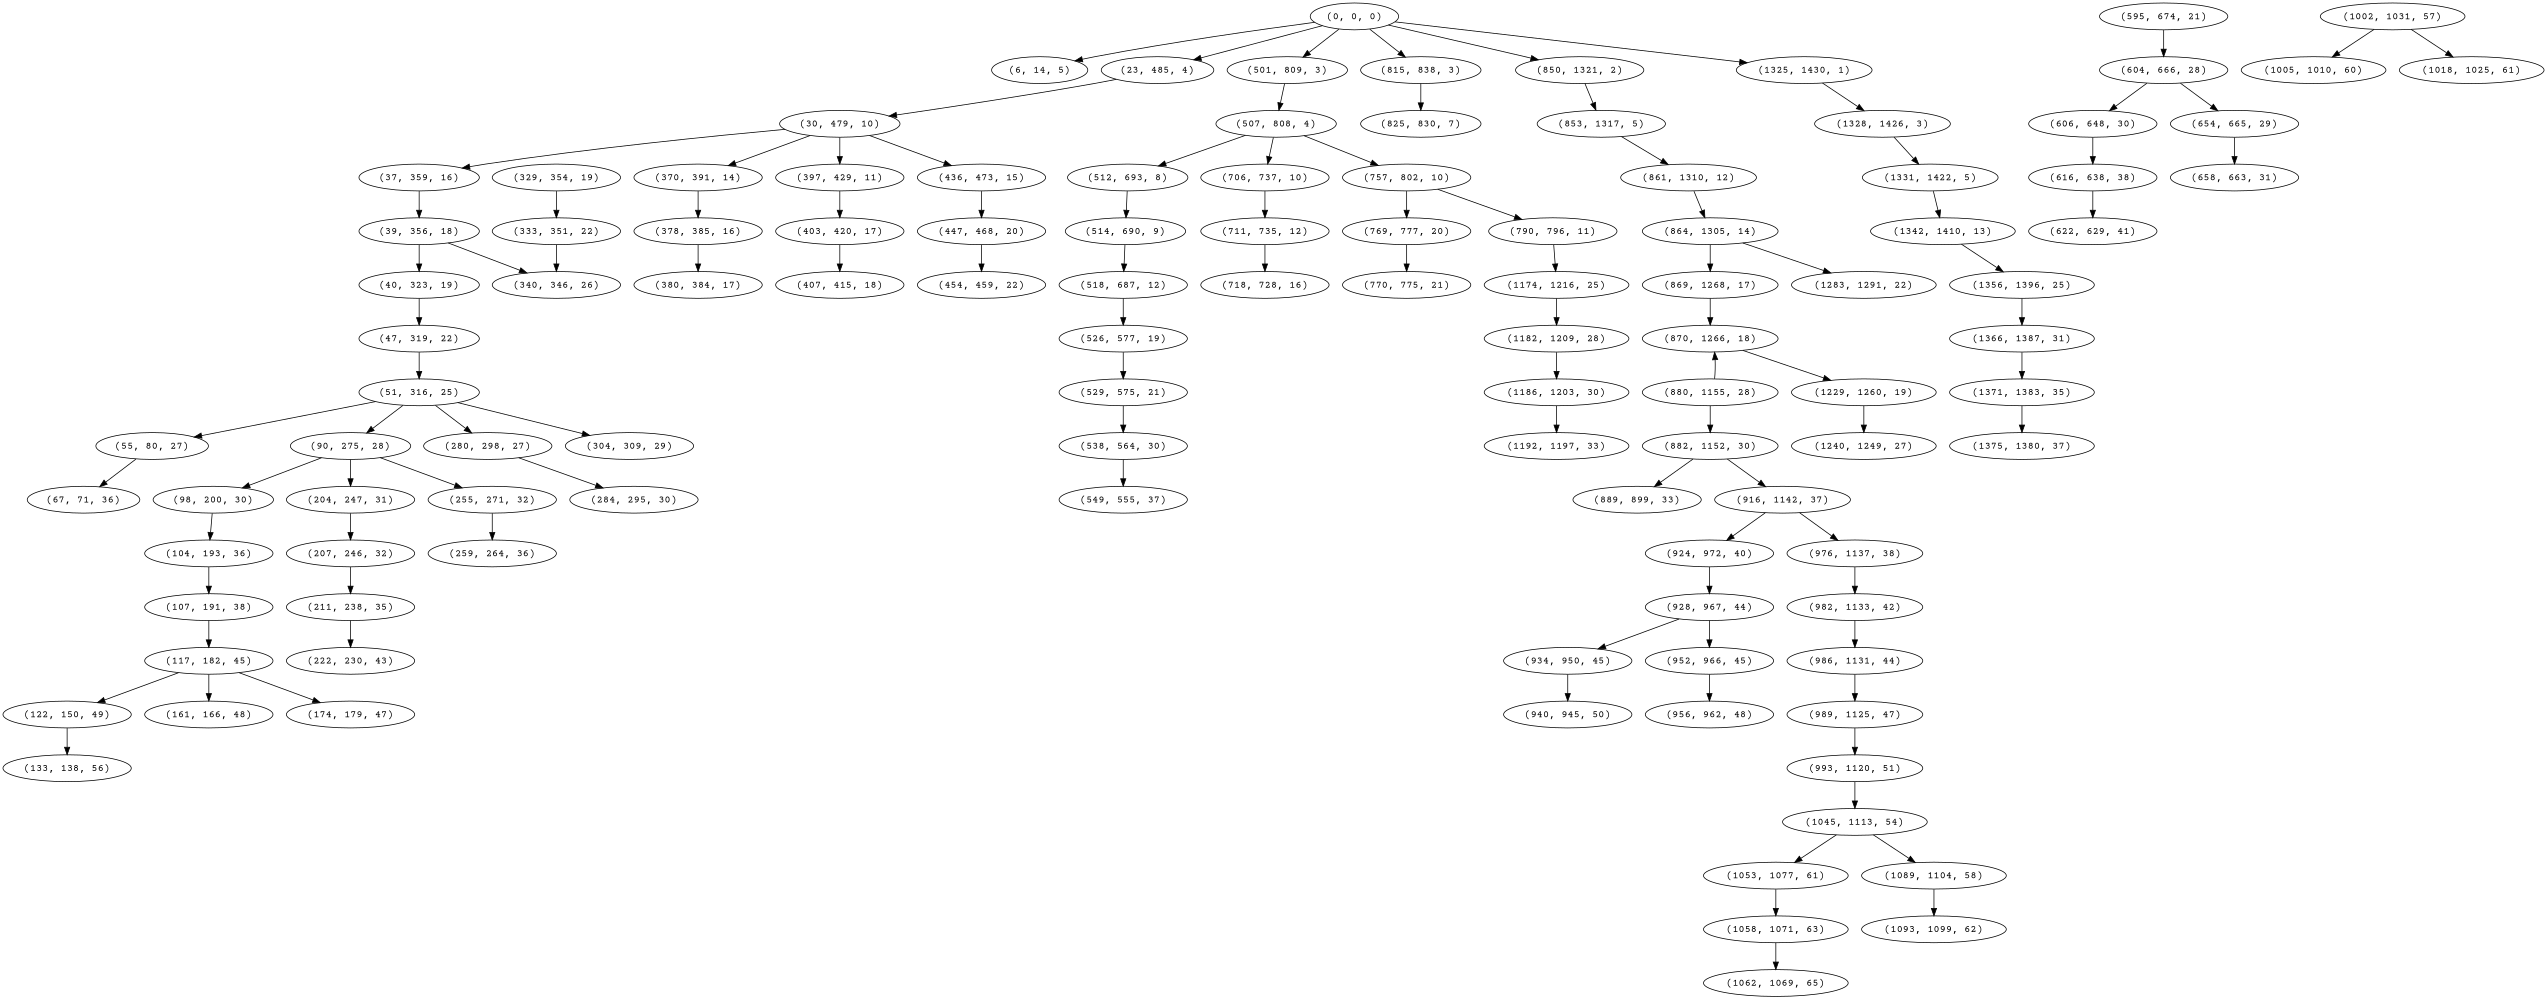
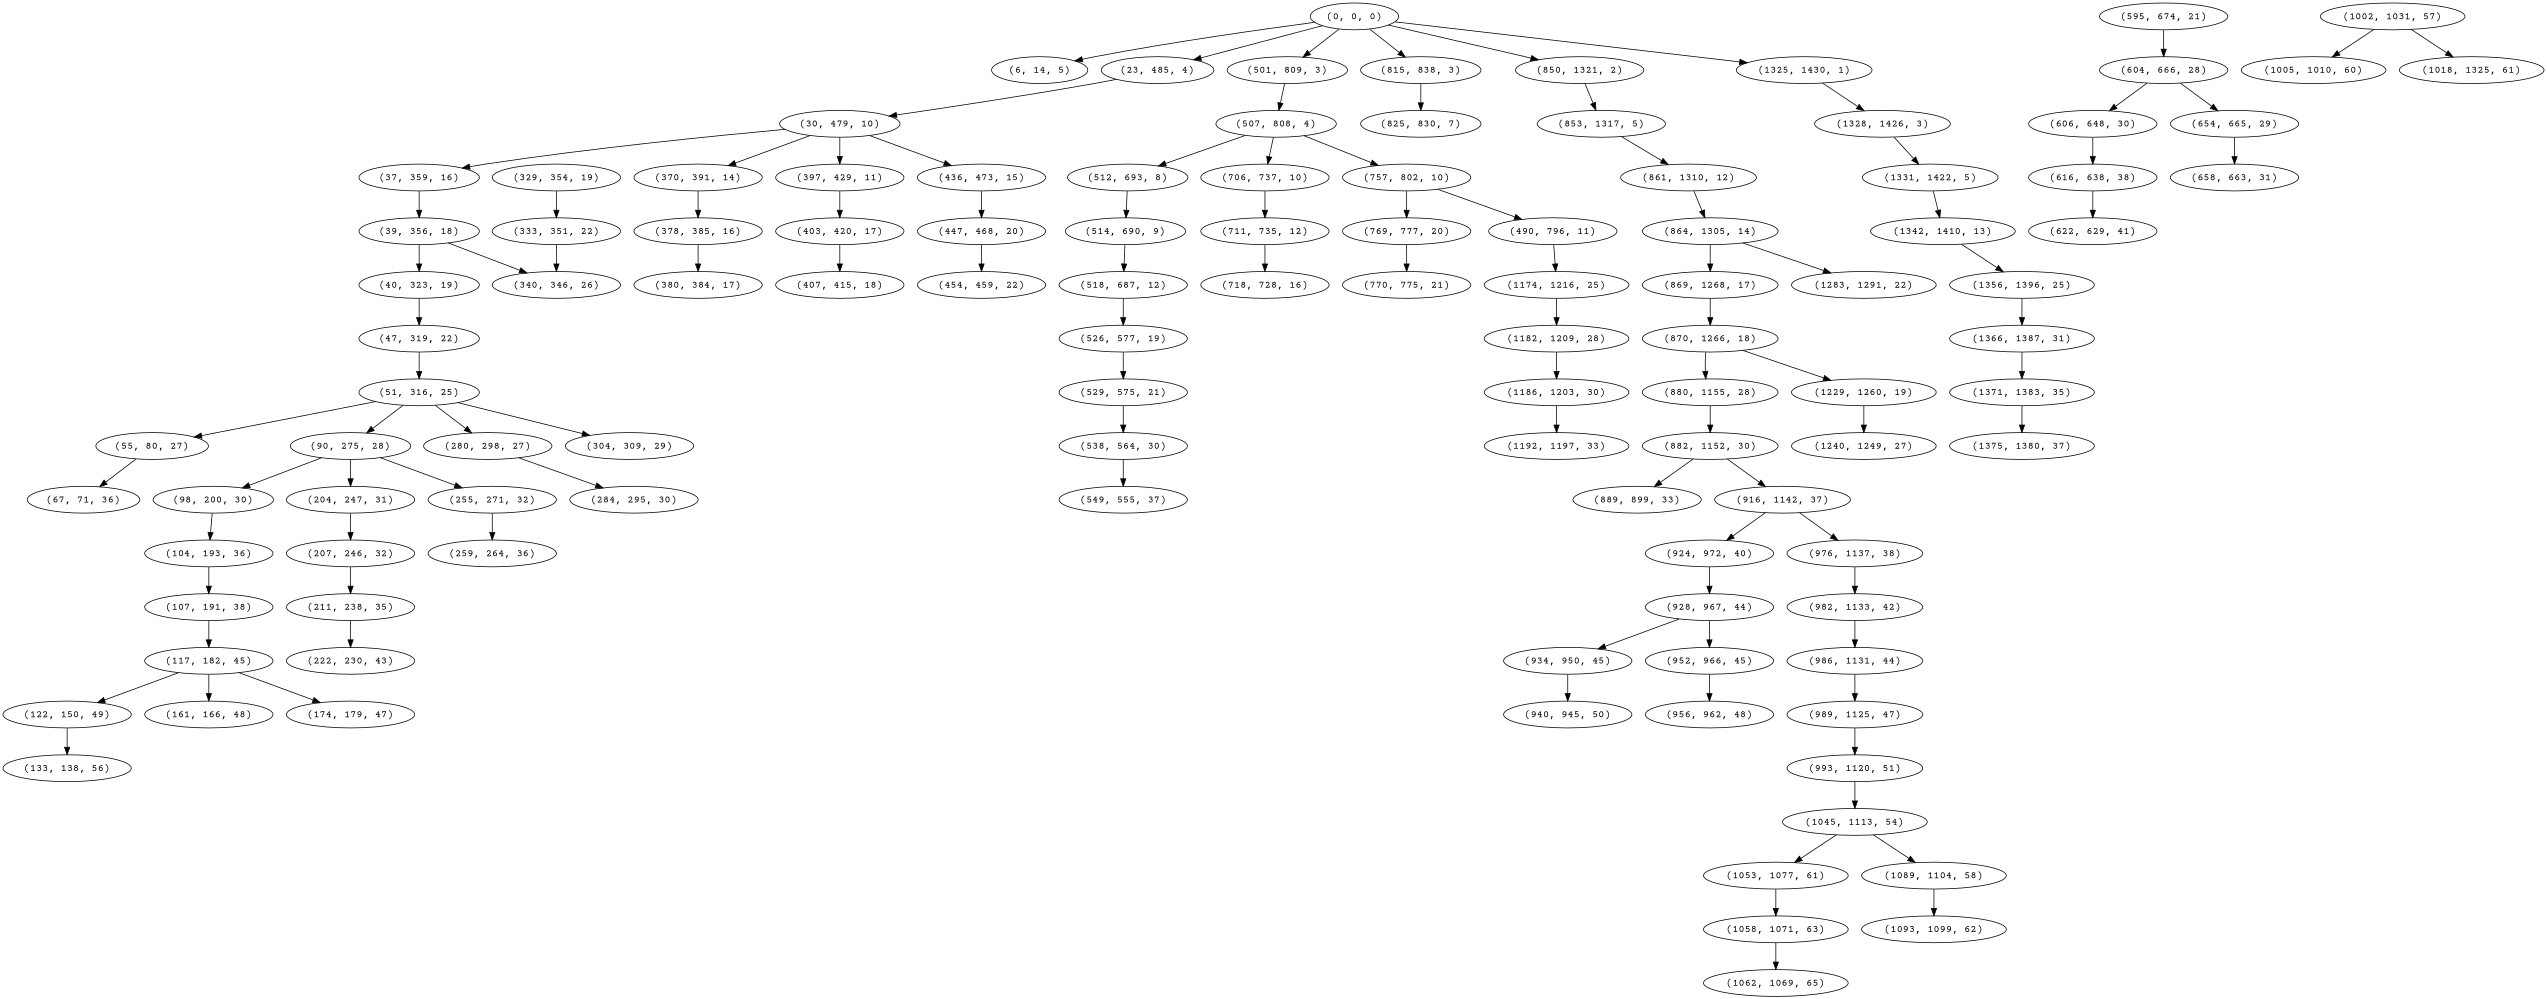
(2472, 70) -> (2472, 70)
(1553, 231) -> (1553, 231)
(1715, 369) -> (1705, 362)
